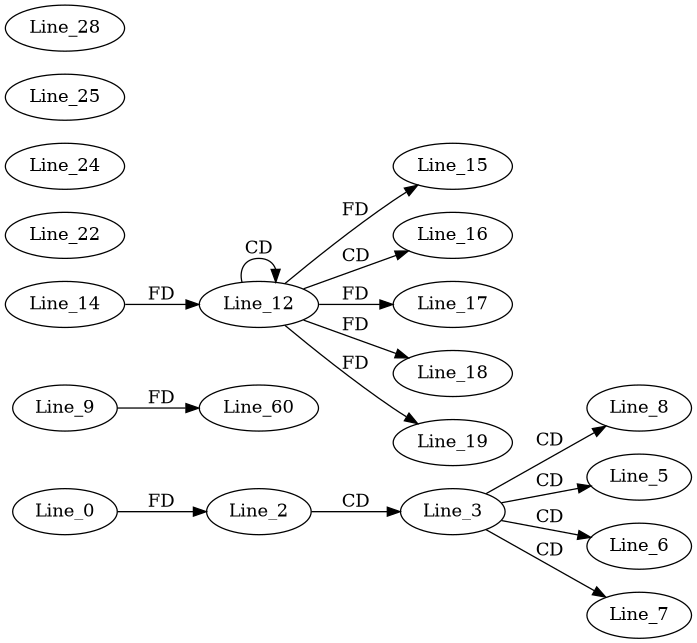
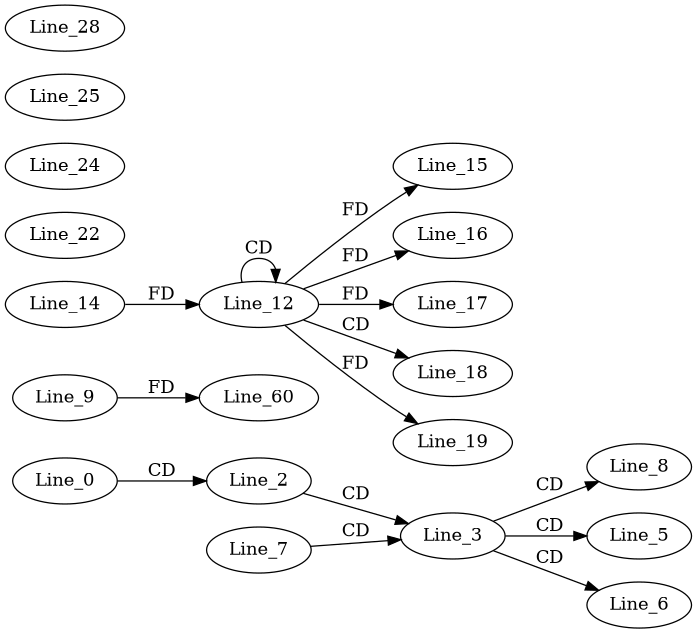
(356, 256) -> (356, 256)
(356, 326) -> (356, 326)
(162, 502) -> (162, 471)
(540, 560) -> (350, 543)
